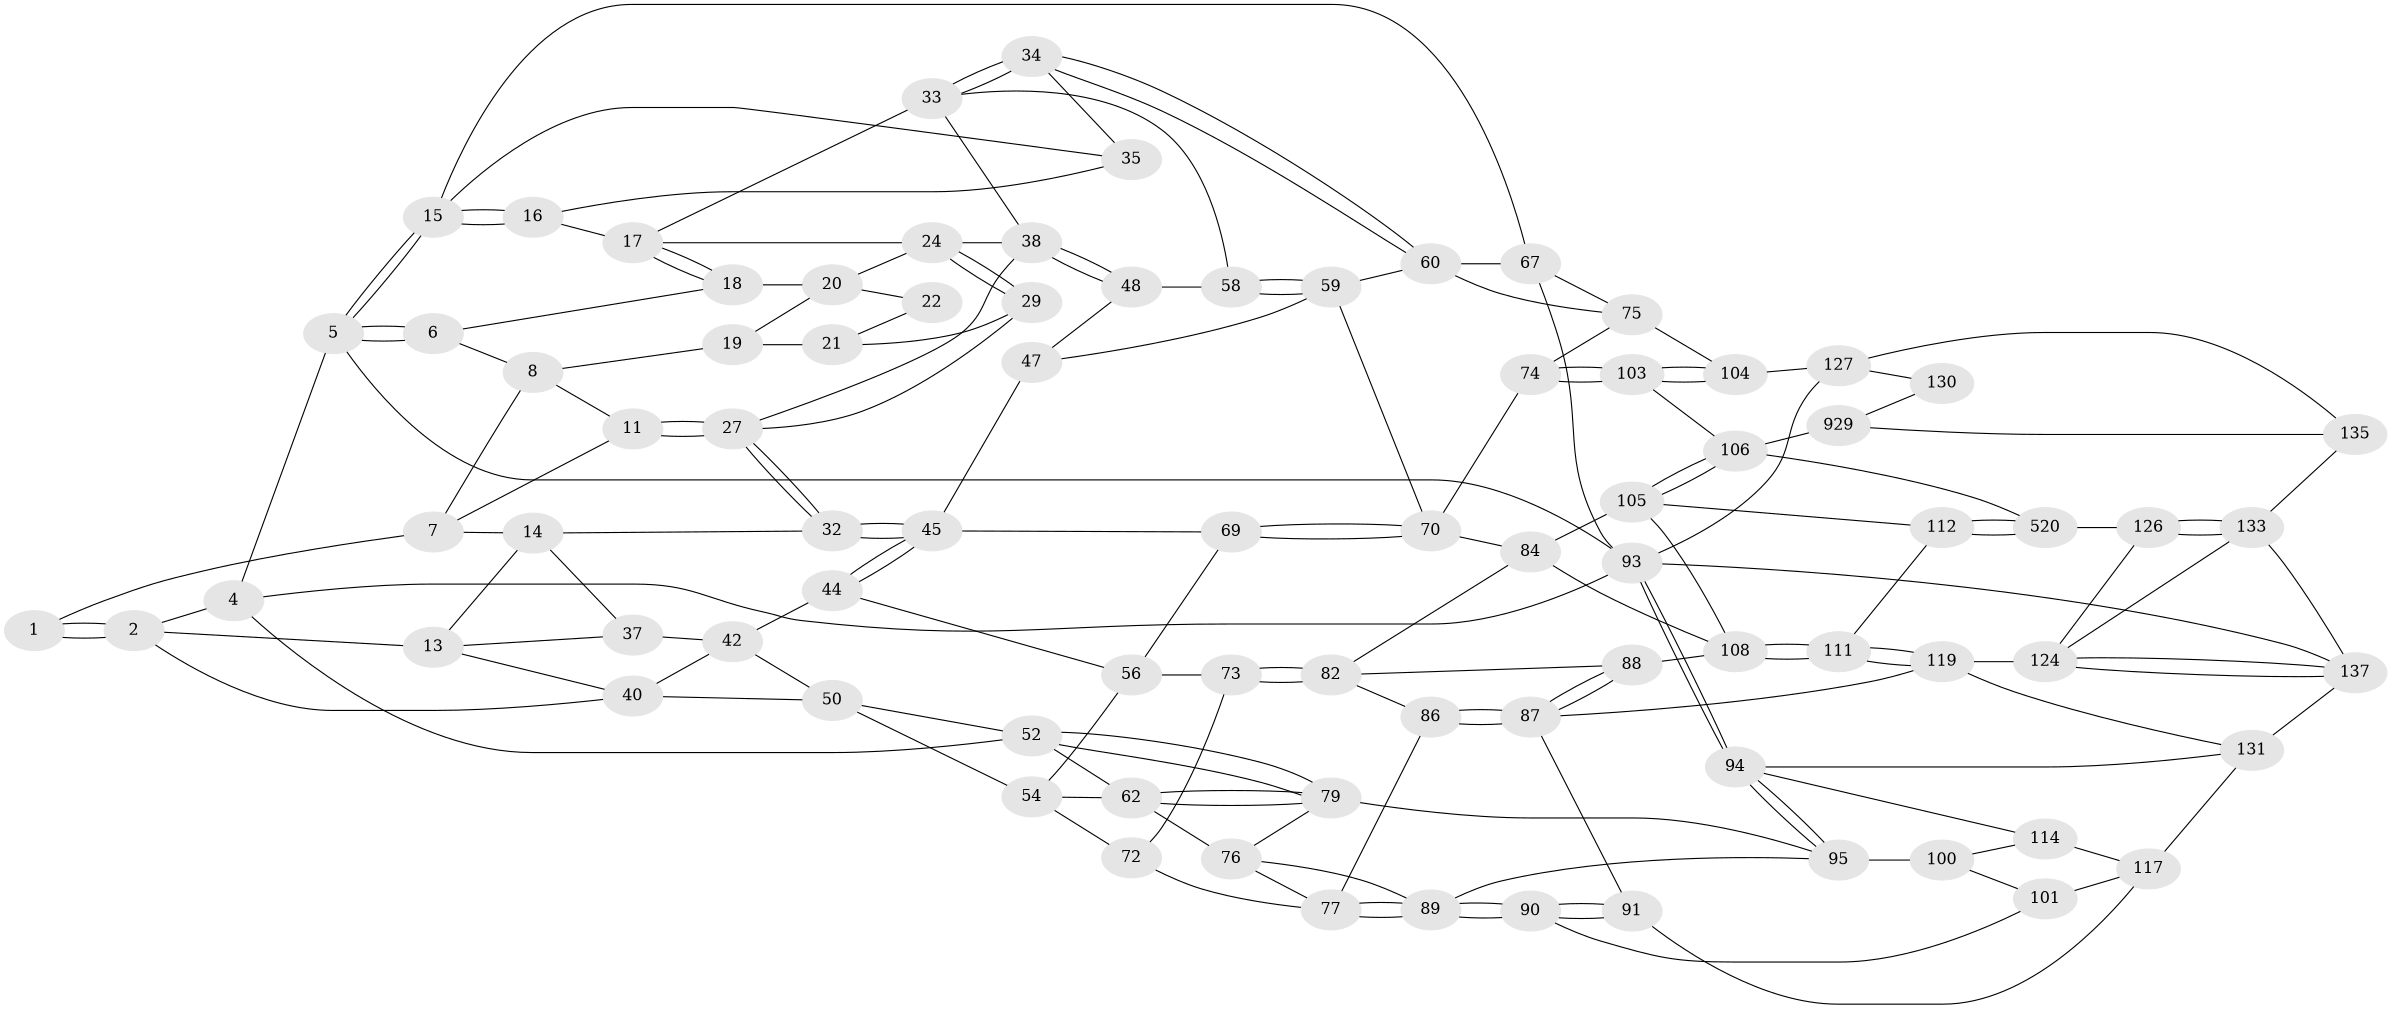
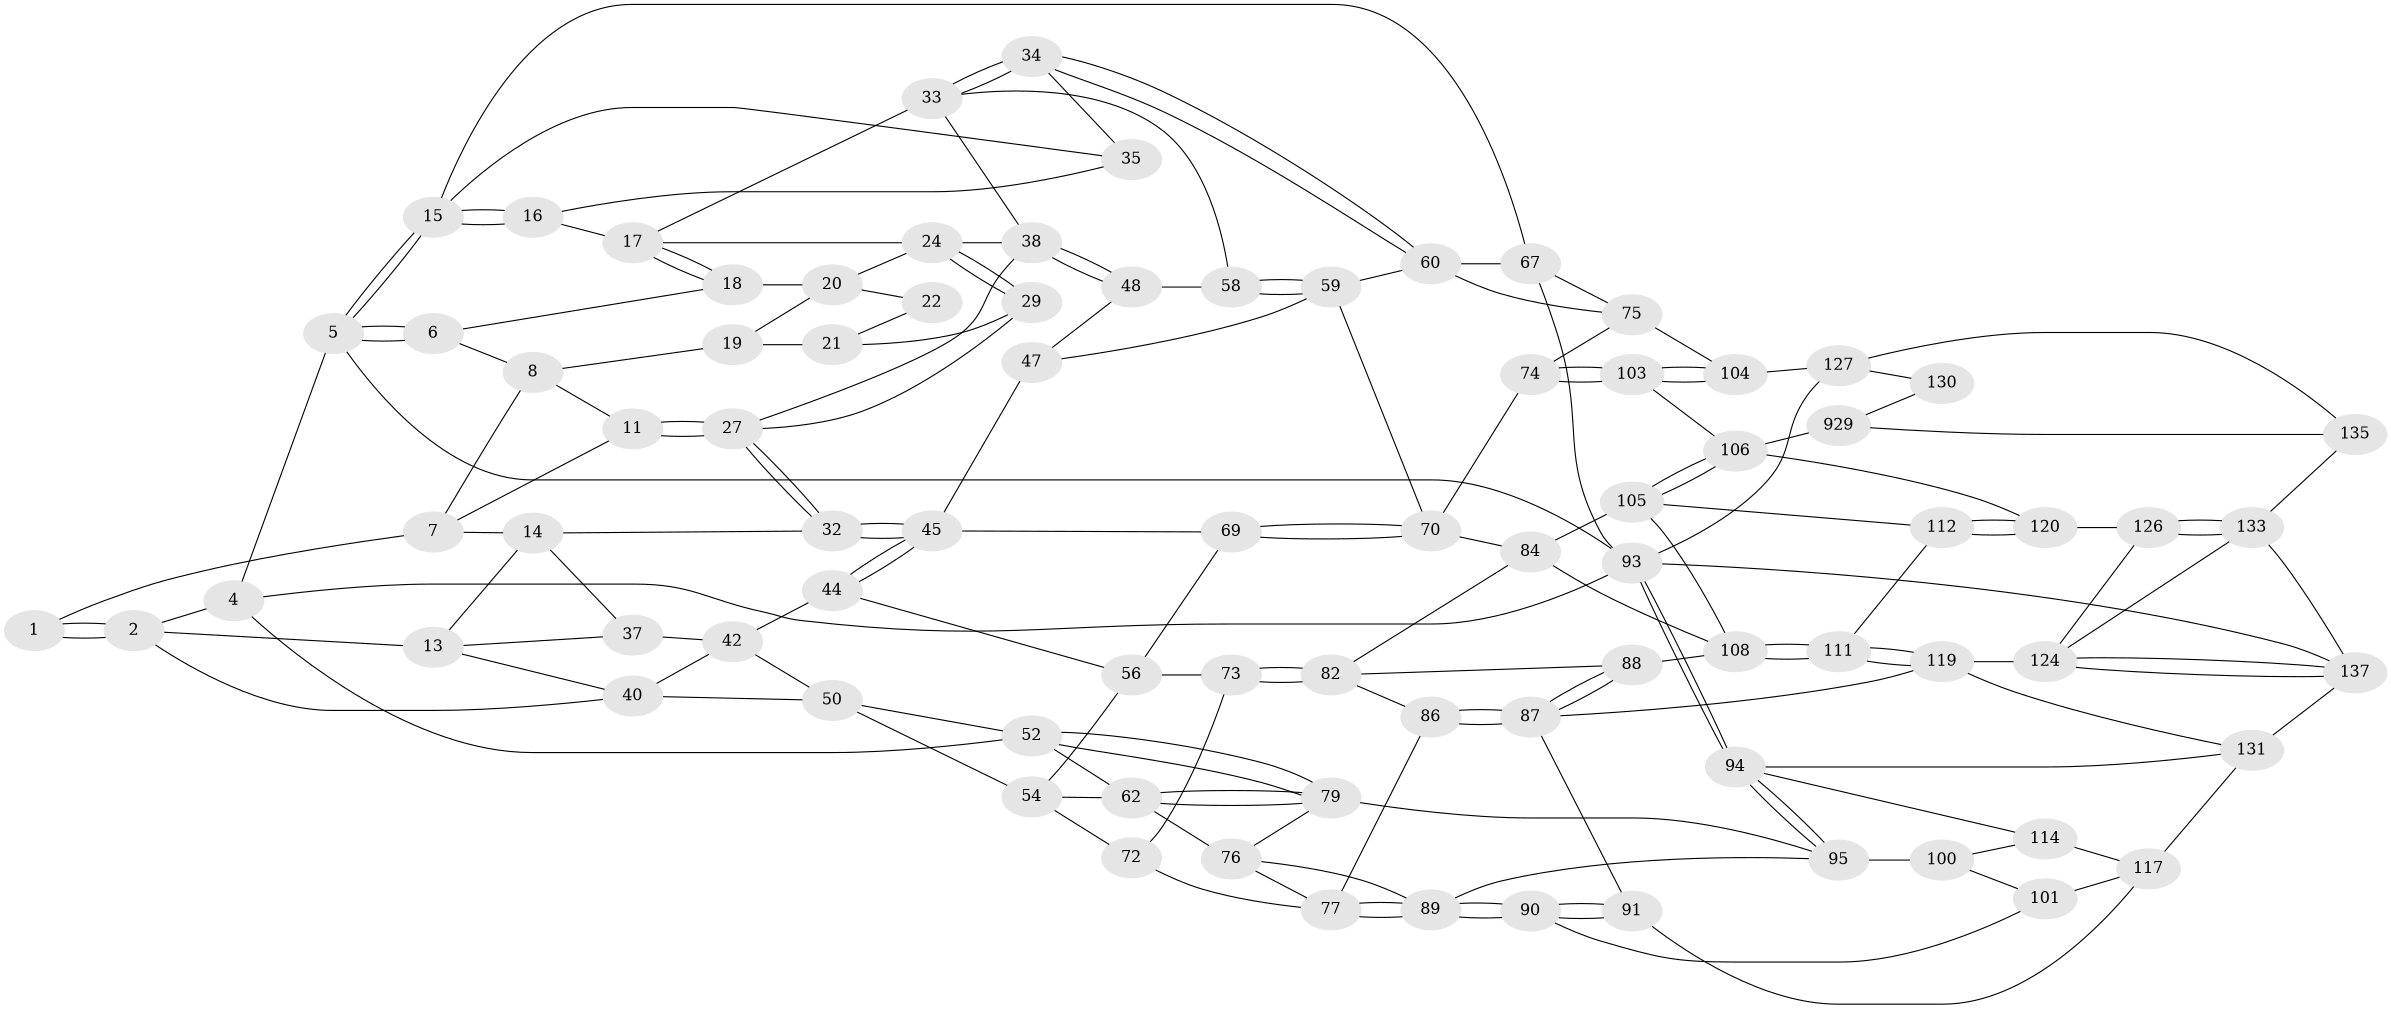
(2045, 528) -> (2045, 528)
